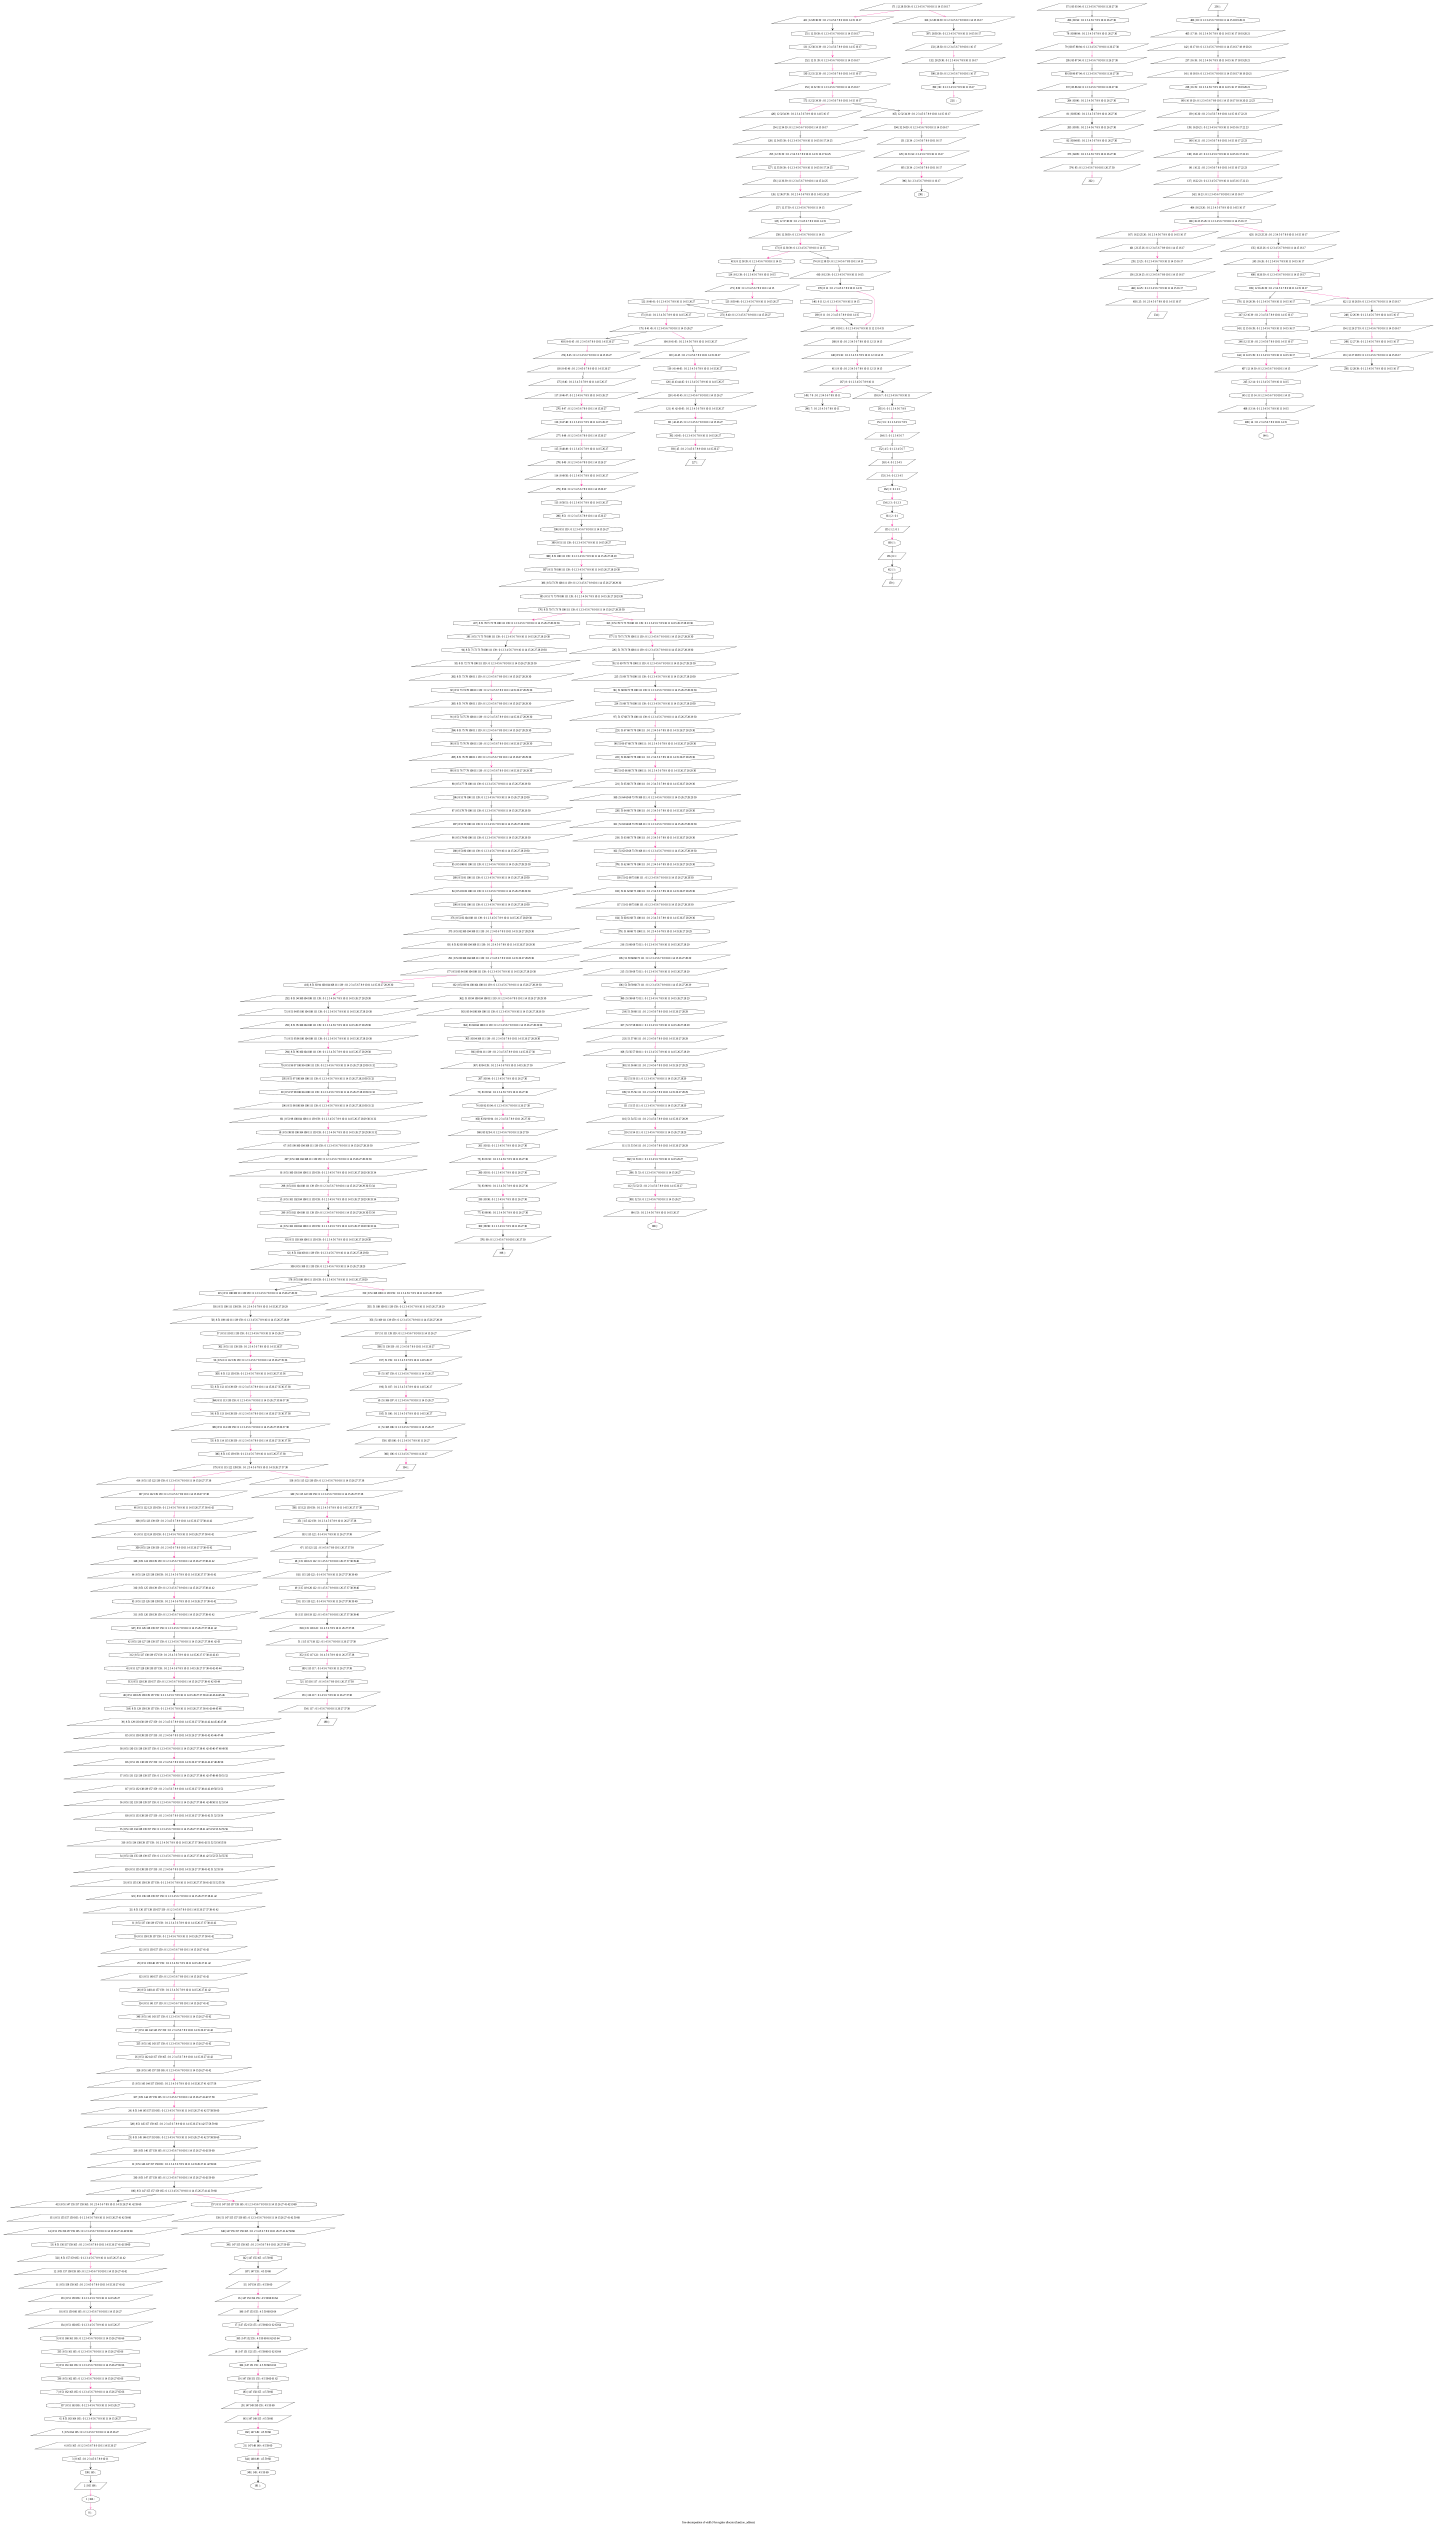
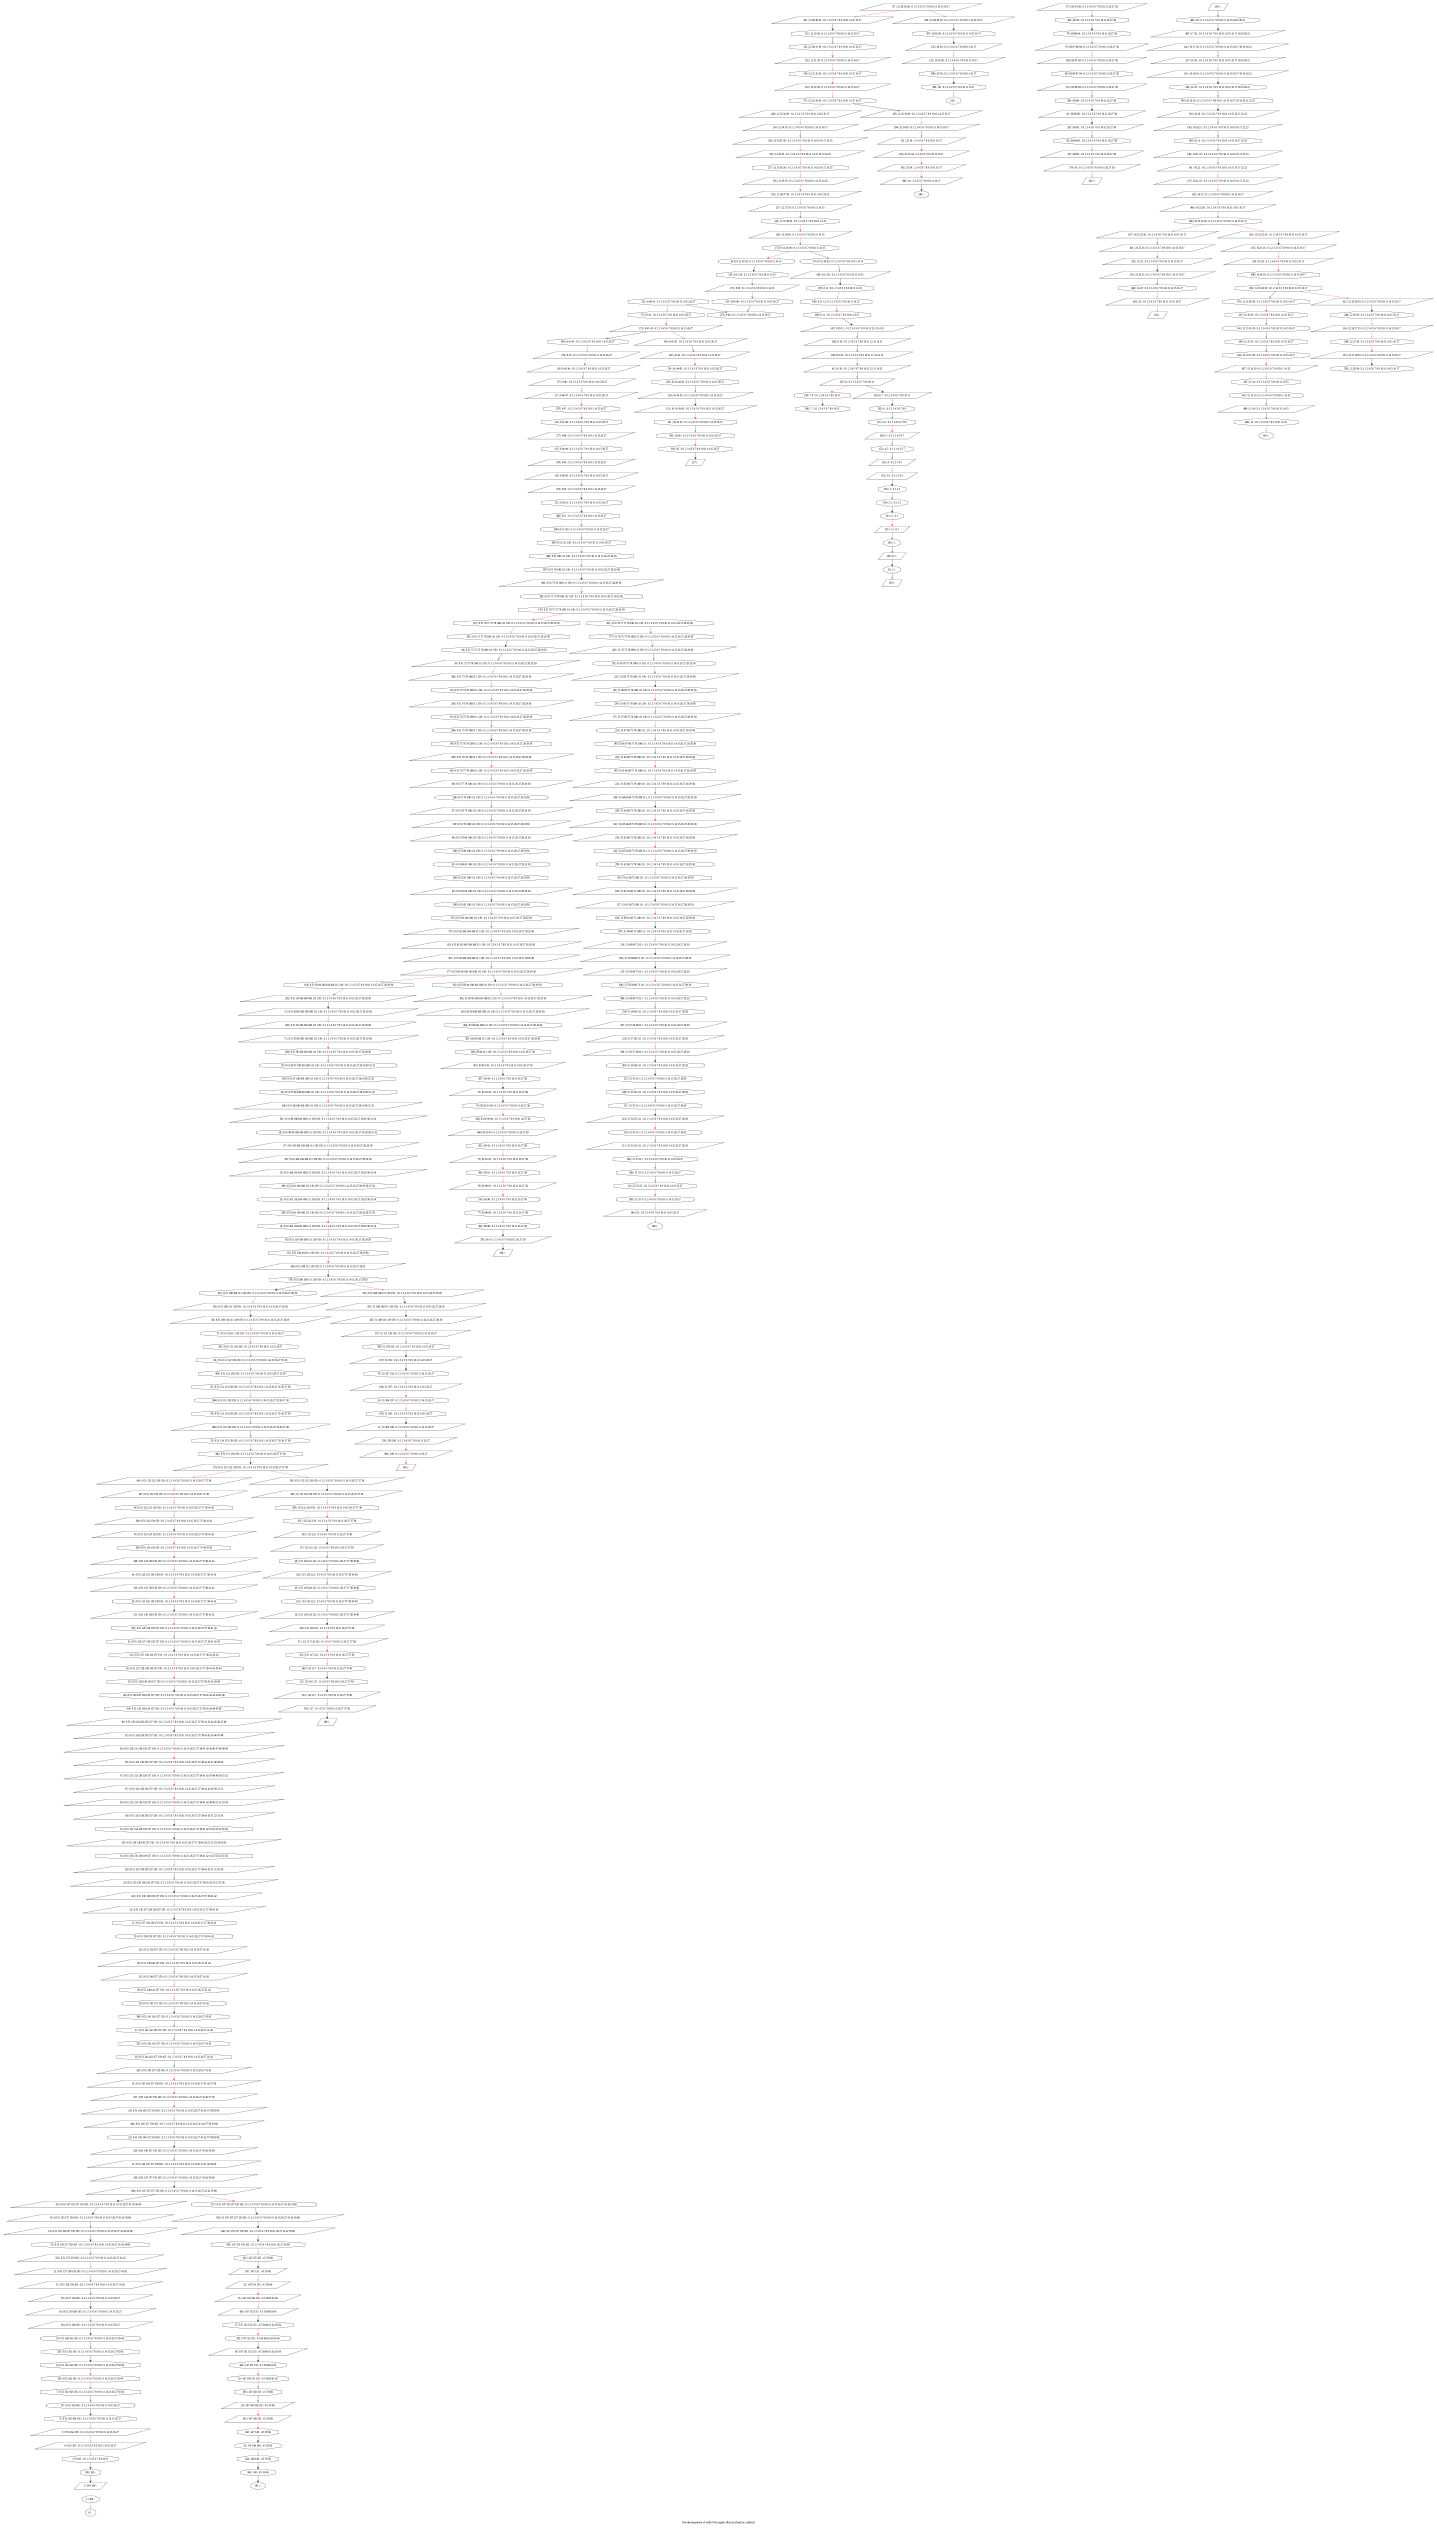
(875, 303) -> (838, 294)
(709, 309) -> (706, 308)
(892, 415) -> (892, 415)
(582, 522) -> (582, 522)
(91, 2492) -> none
